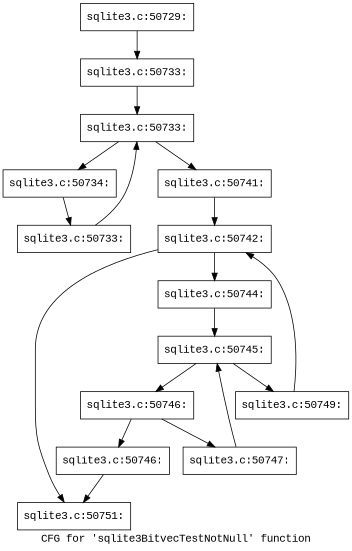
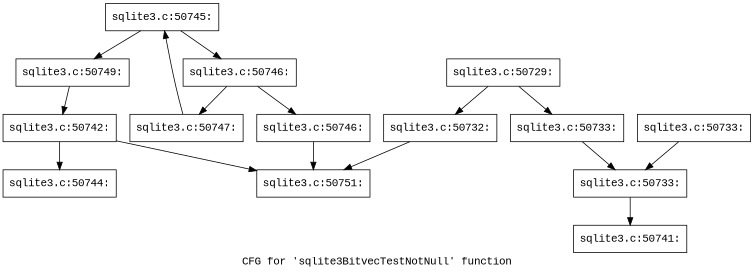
none -> (440, 128)
(60, 183) -> none
(215, 207) -> none
(215, 318) -> none
